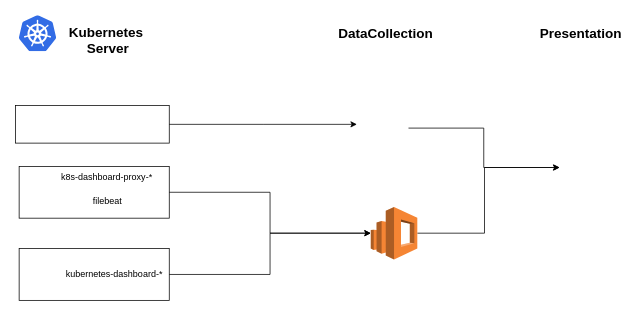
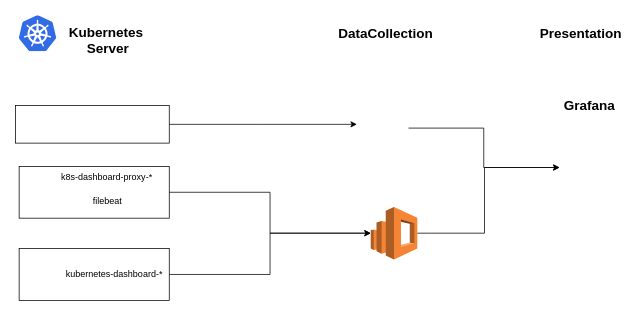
none -> (589, 105)
